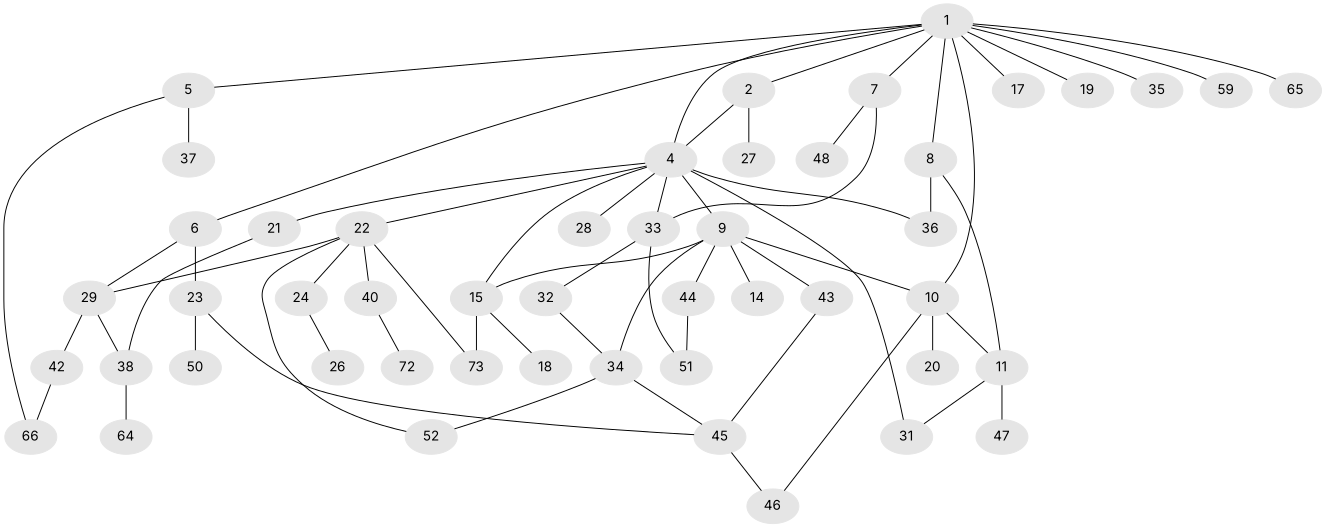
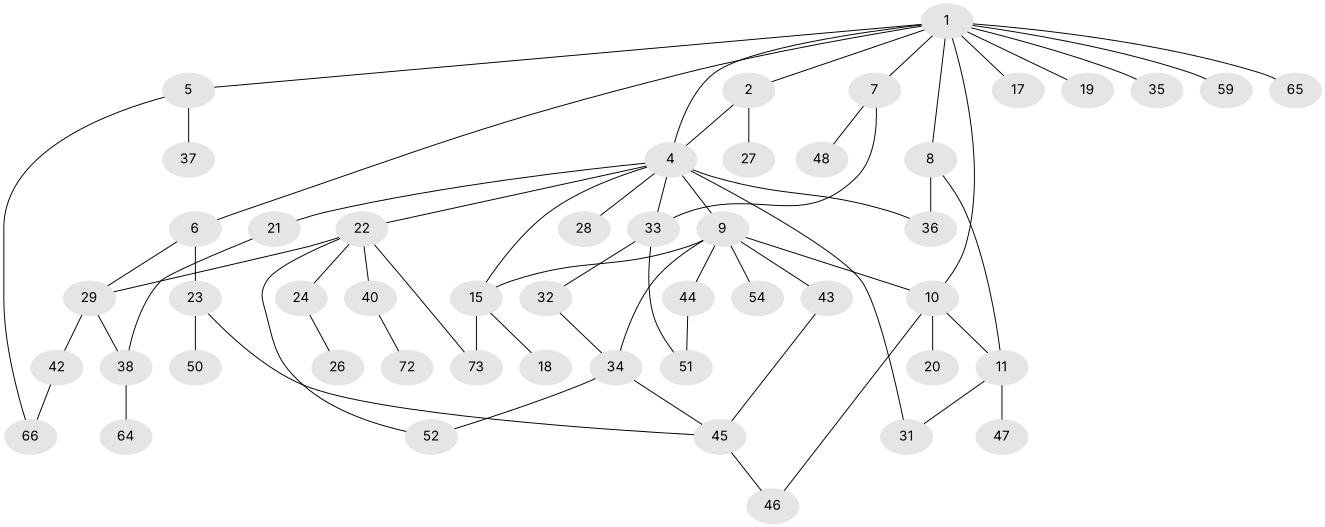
(757, 298) -> (757, 298)
